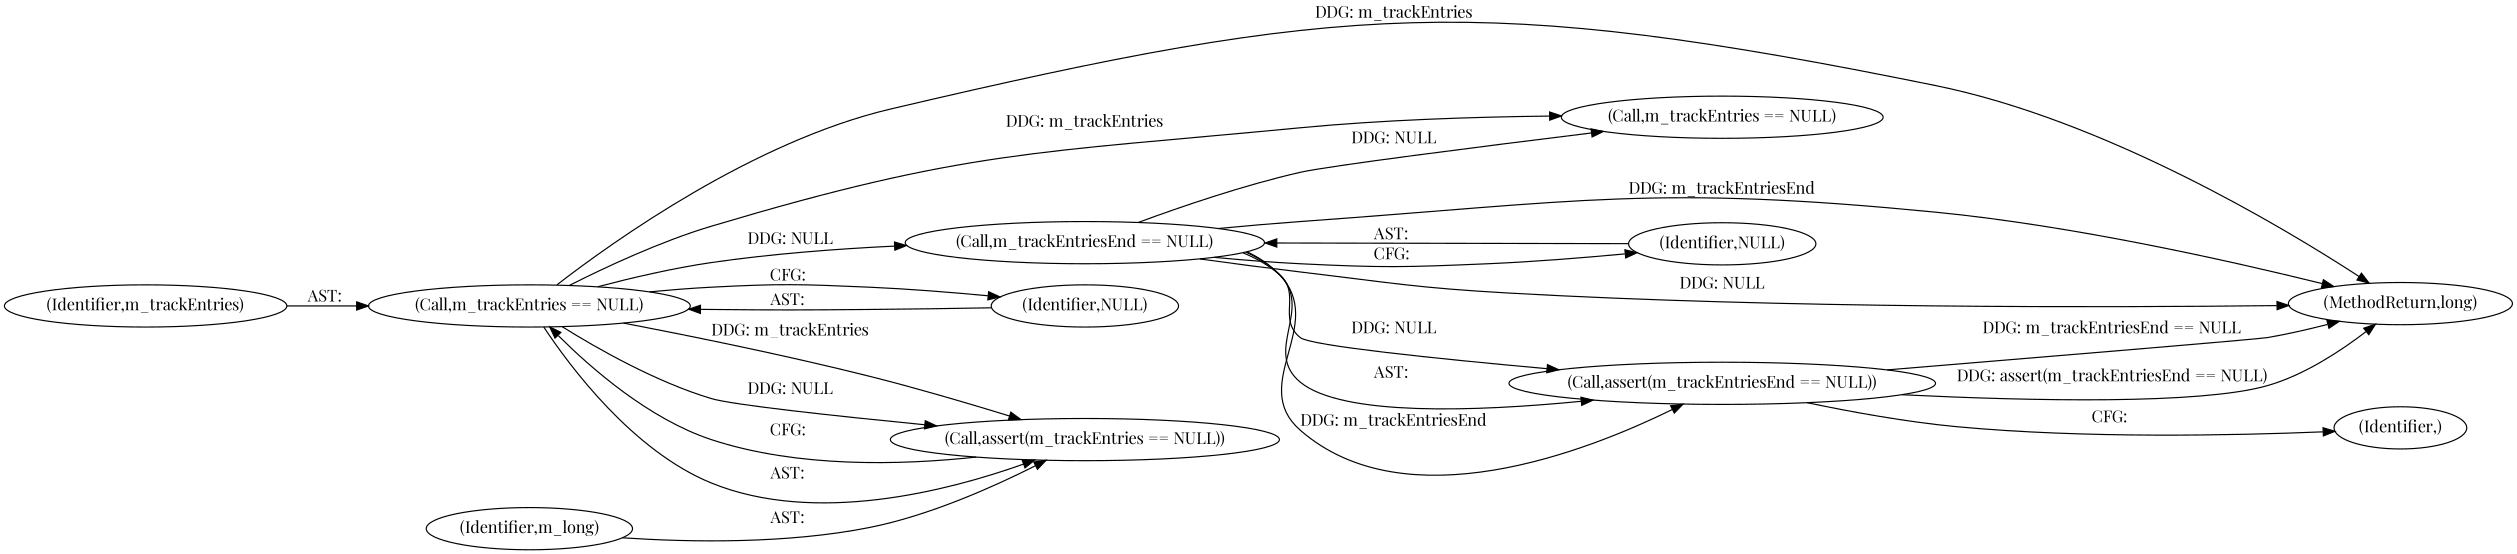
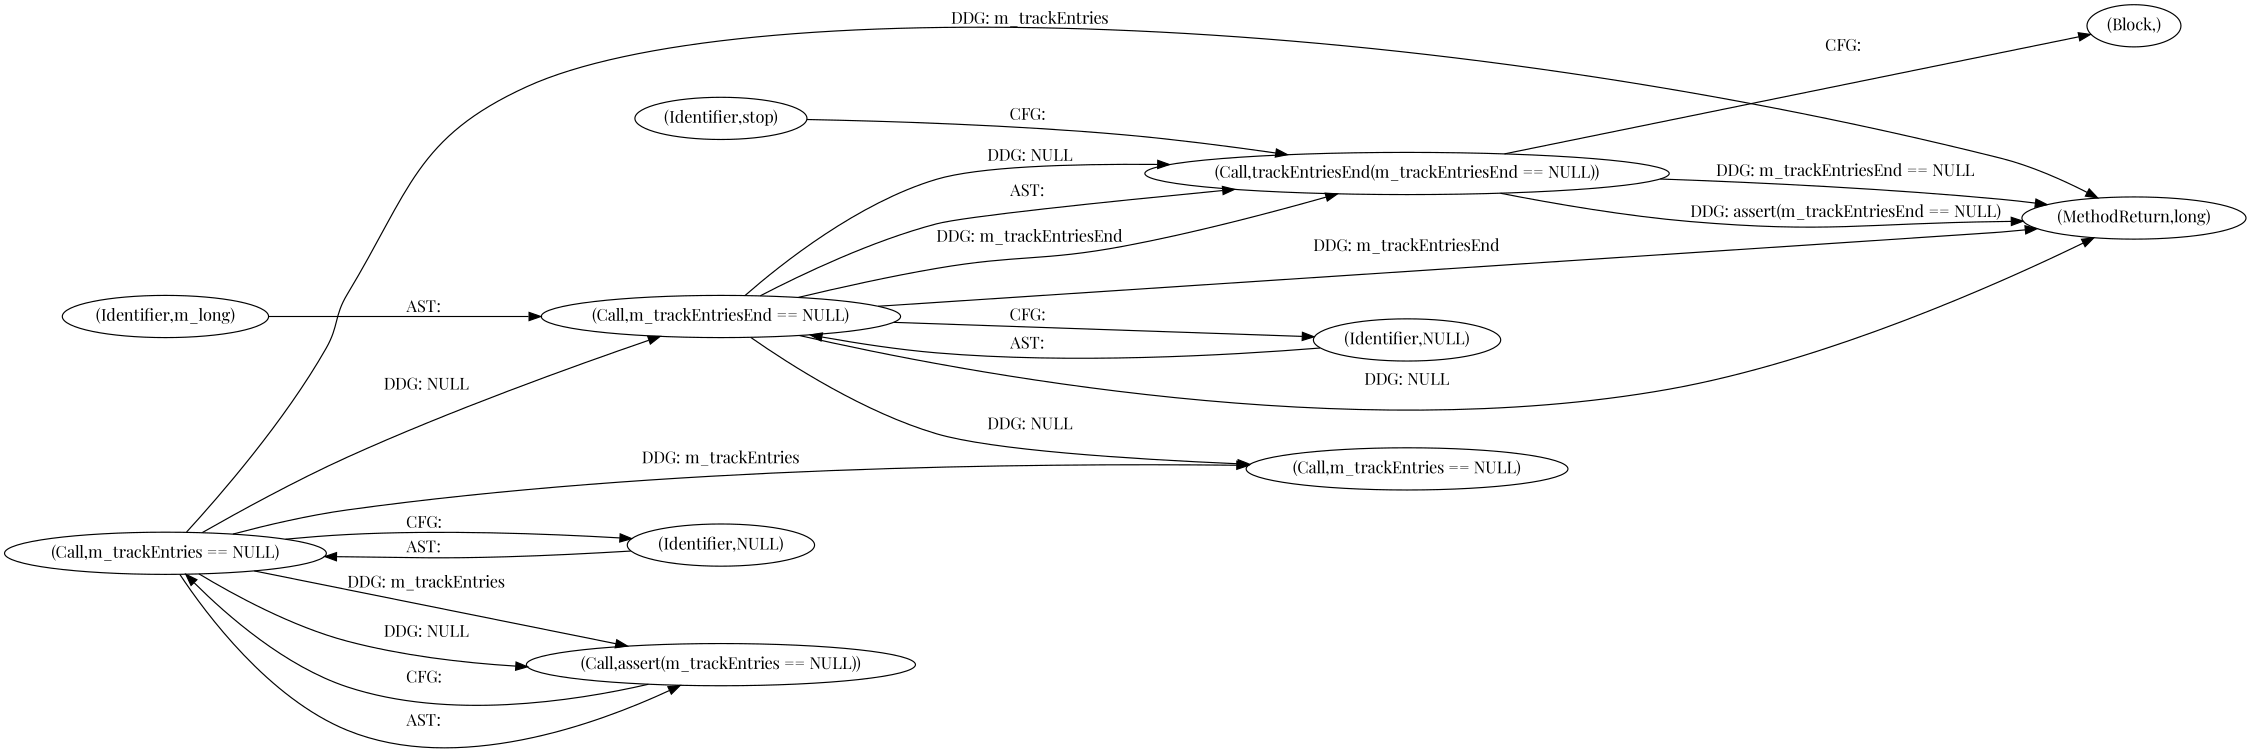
none -> (721, 118)
(146, 306) -> none
(1722, 383) -> (1407, 173)
(2400, 428) -> (2134, 26)
(835, 533) -> (398, 316)
